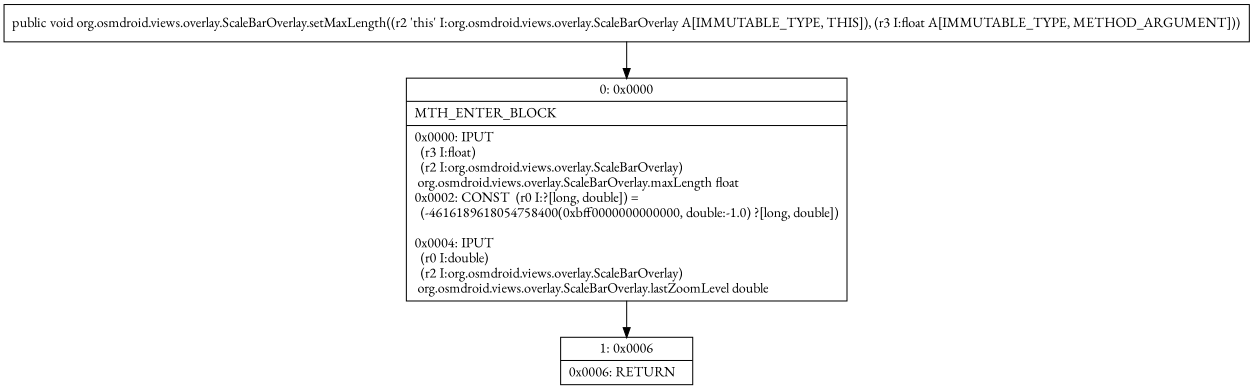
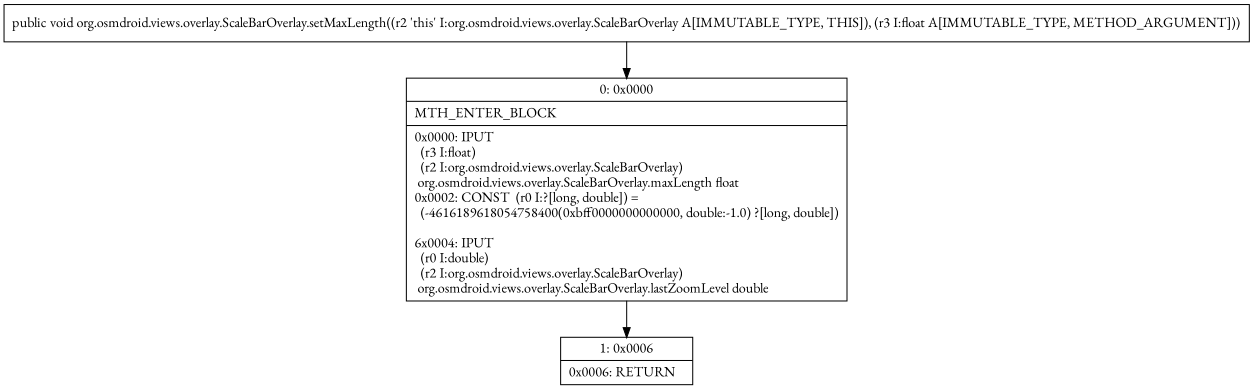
(457, 243) -> (457, 243)
